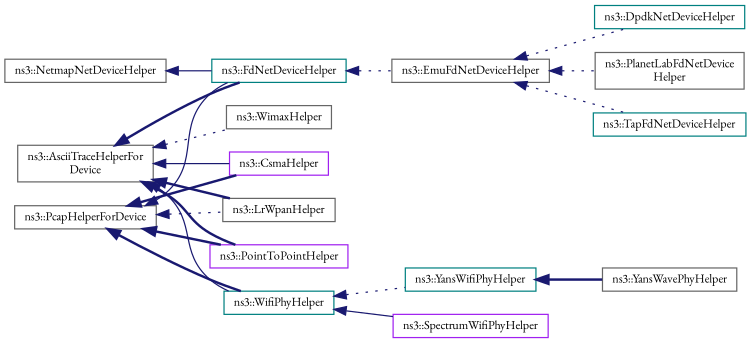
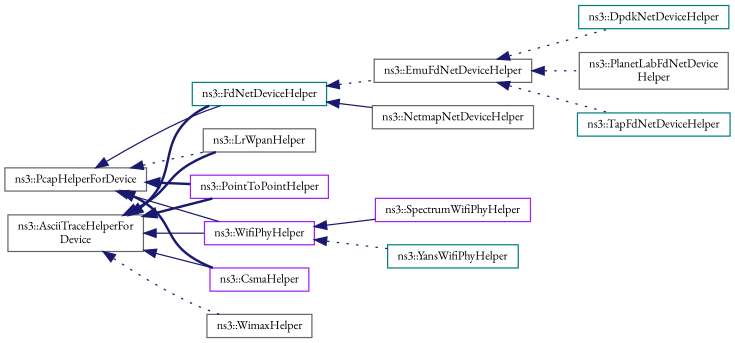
(195, 71) -> (356, 106)
(179, 265) -> (160, 204)
(670, 280) -> none
(279, 303) -> (259, 233)
